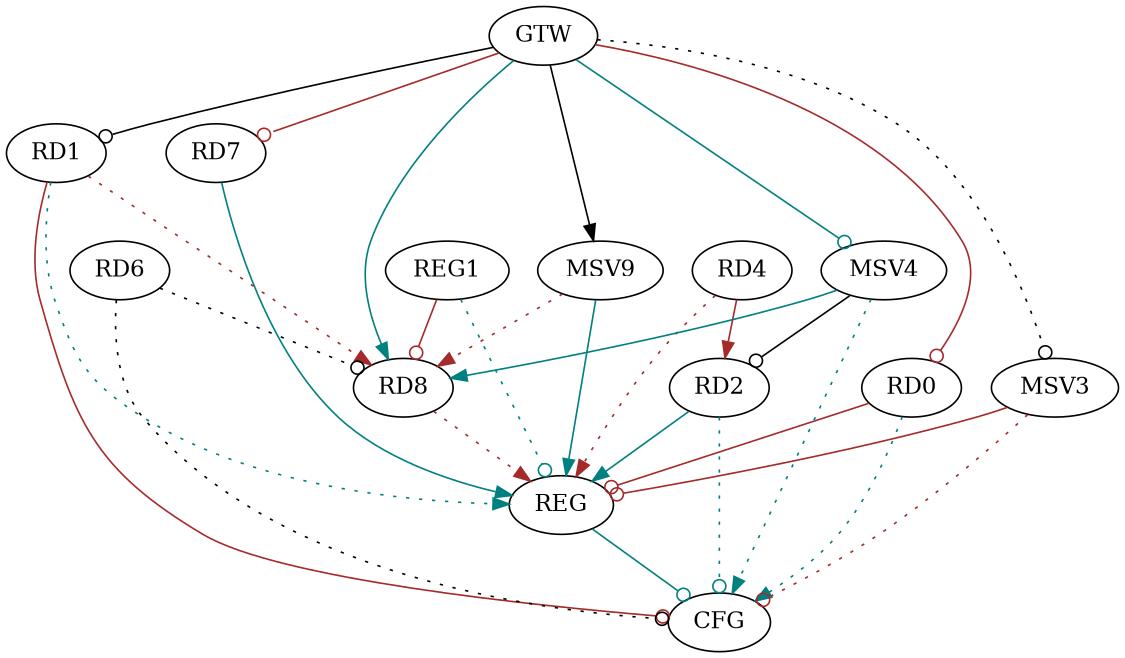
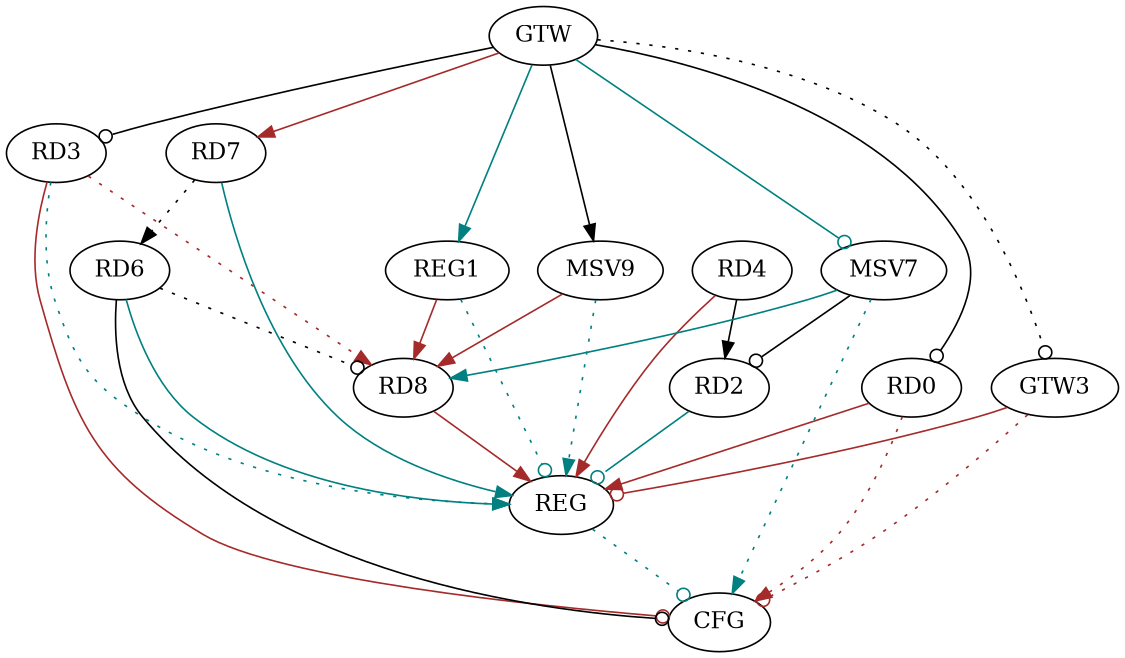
(386, 92) -> (386, 92)
(851, 135) -> (851, 135)
(56, 153) -> (56, 153)
(399, 185) -> (499, 145)
none -> (173, 205)
(884, 270) -> (884, 270)
(428, 323) -> (428, 323)
(507, 326) -> (507, 326)
(730, 331) -> (730, 331)
(643, 373) -> (643, 373)
(582, 379) -> (582, 379)
(1055, 388) -> (1055, 388)
(475, 441) -> (475, 441)
(647, 441) -> (647, 441)
(743, 444) -> (743, 444)
none -> (271, 461)
(719, 498) -> none
(852, 517) -> (852, 517)
(322, 543) -> (322, 543)
(635, 560) -> (635, 560)
